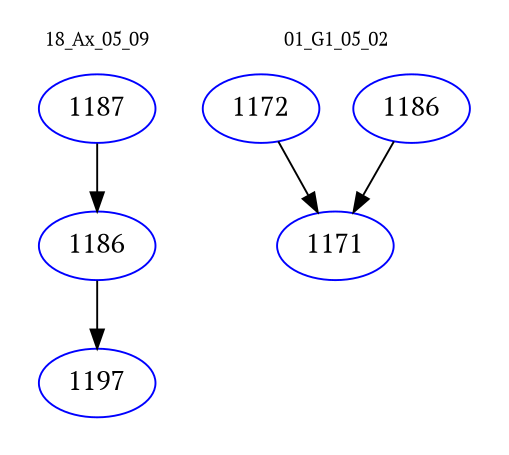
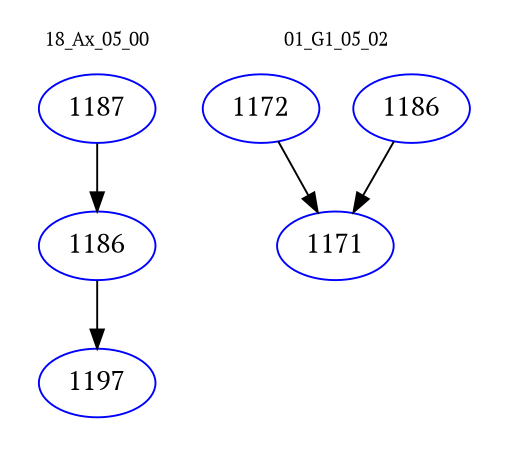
(97, 41) -> (97, 41)
